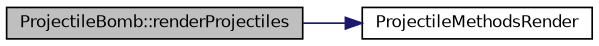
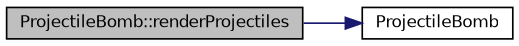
(477, 23) -> (438, 23)
